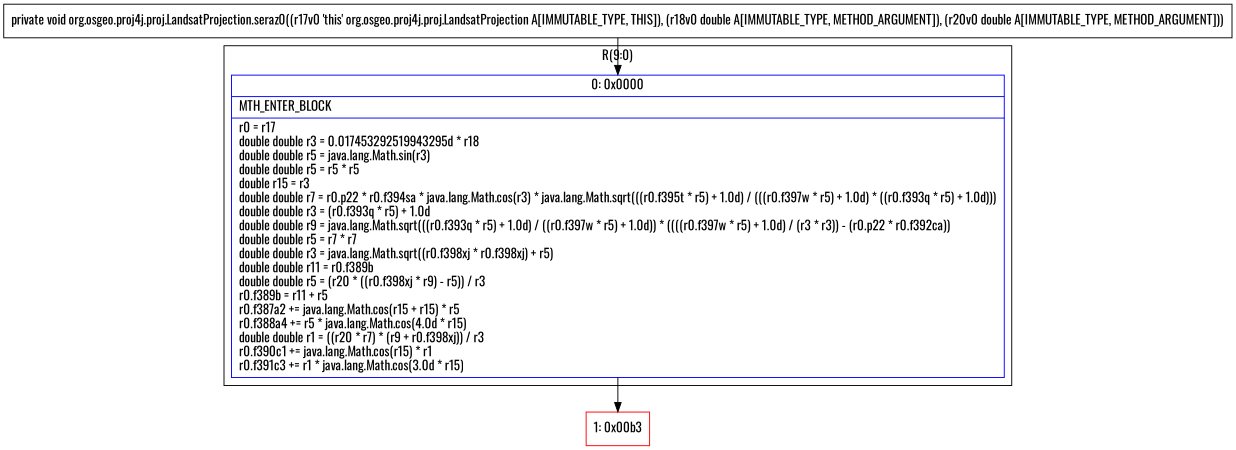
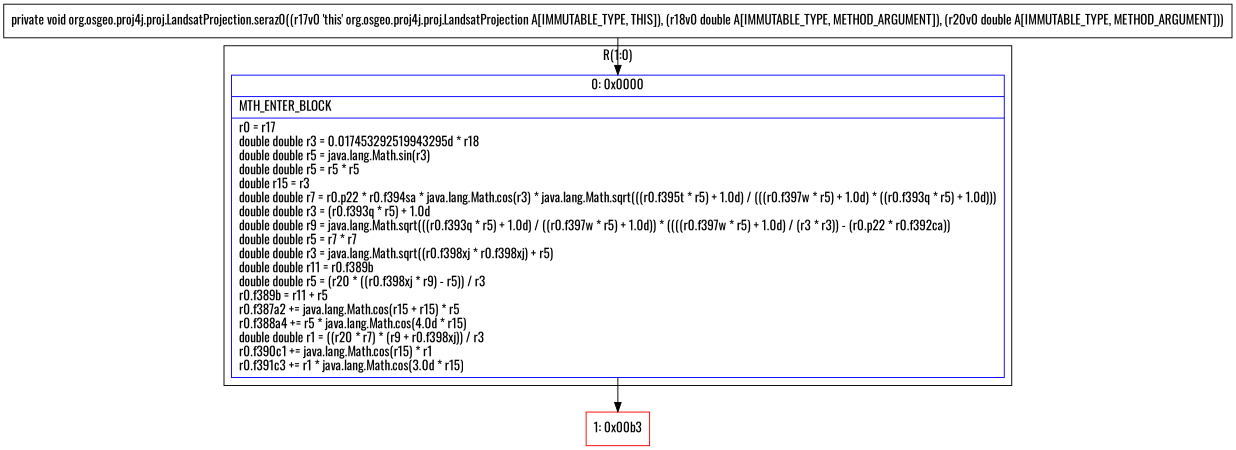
(618, 56) -> (618, 56)
